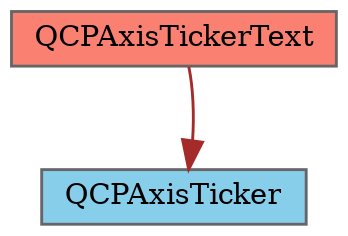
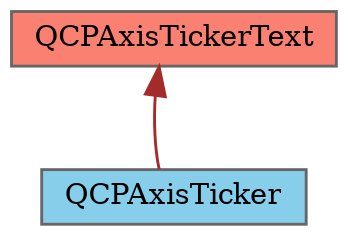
(193, 104) -> (155, 133)
